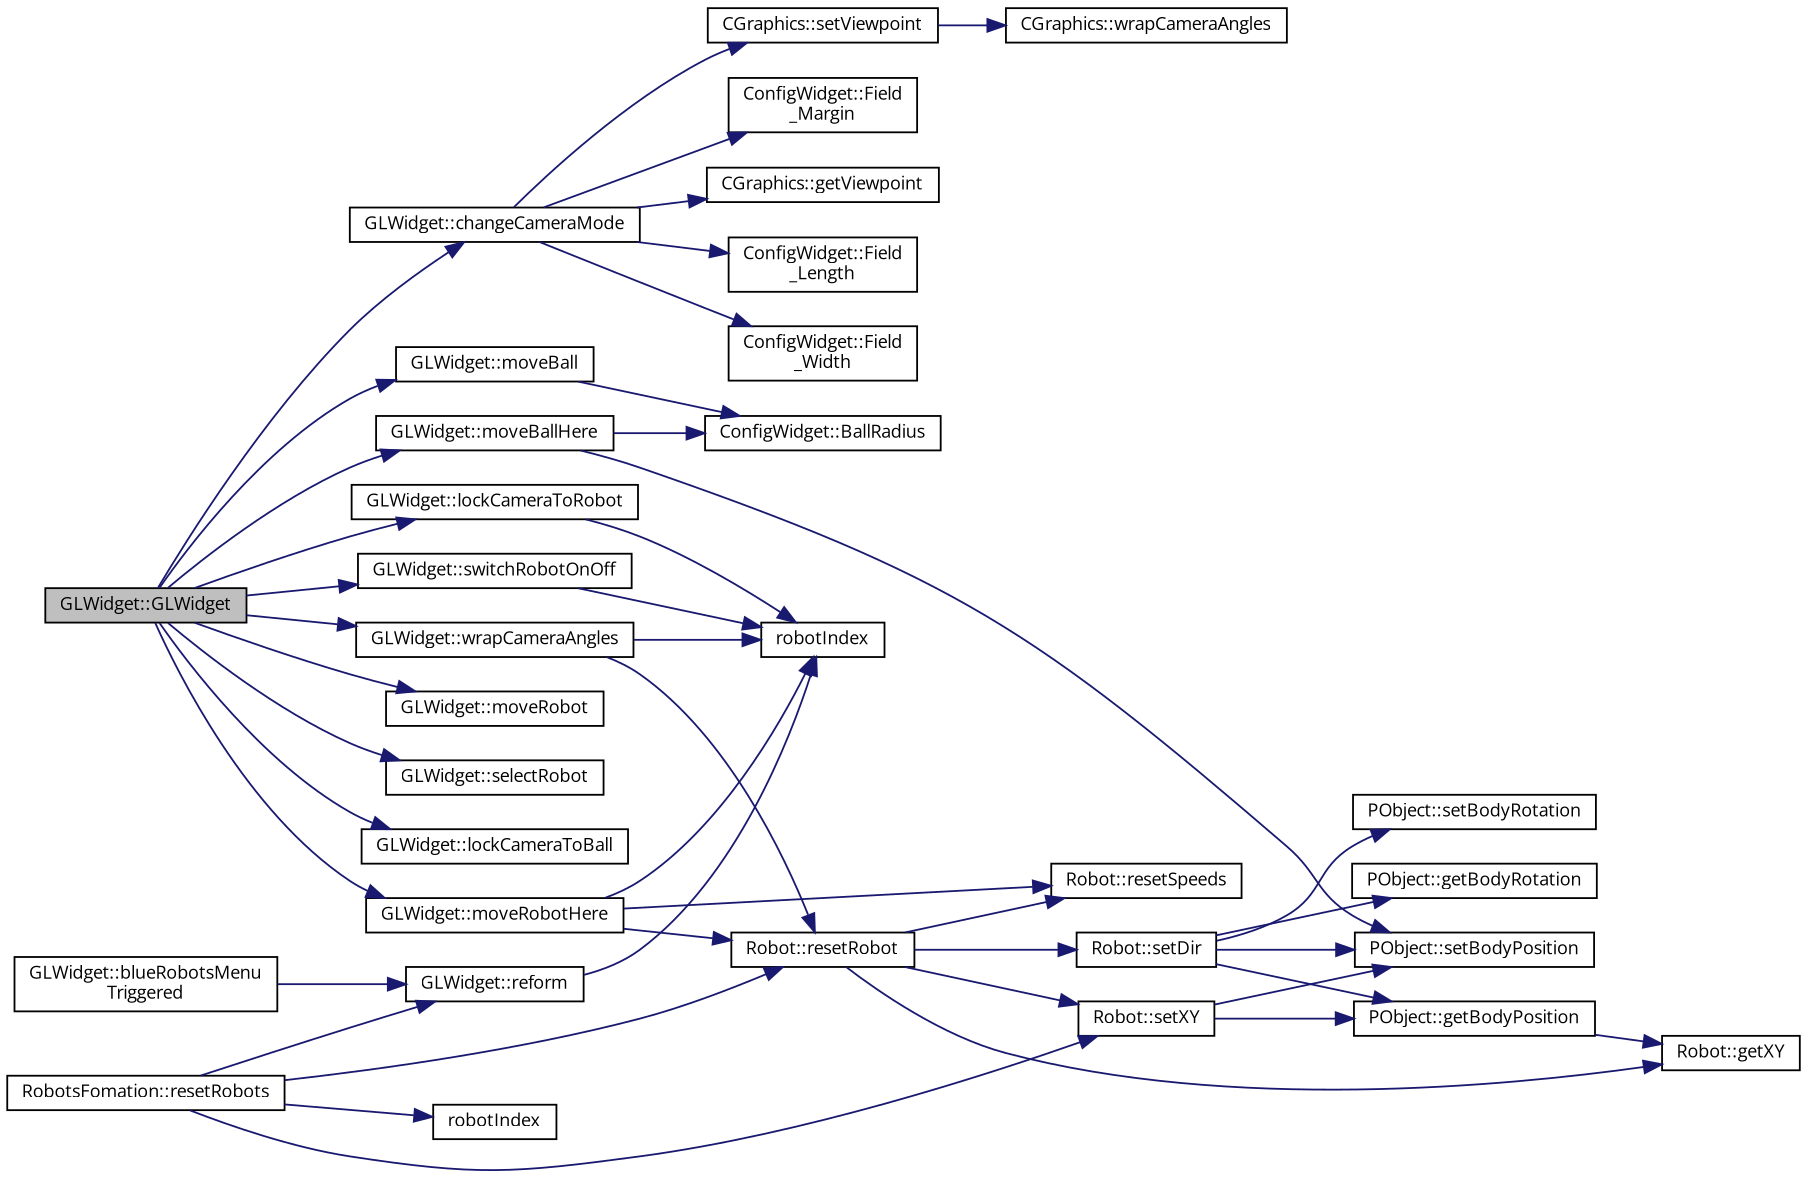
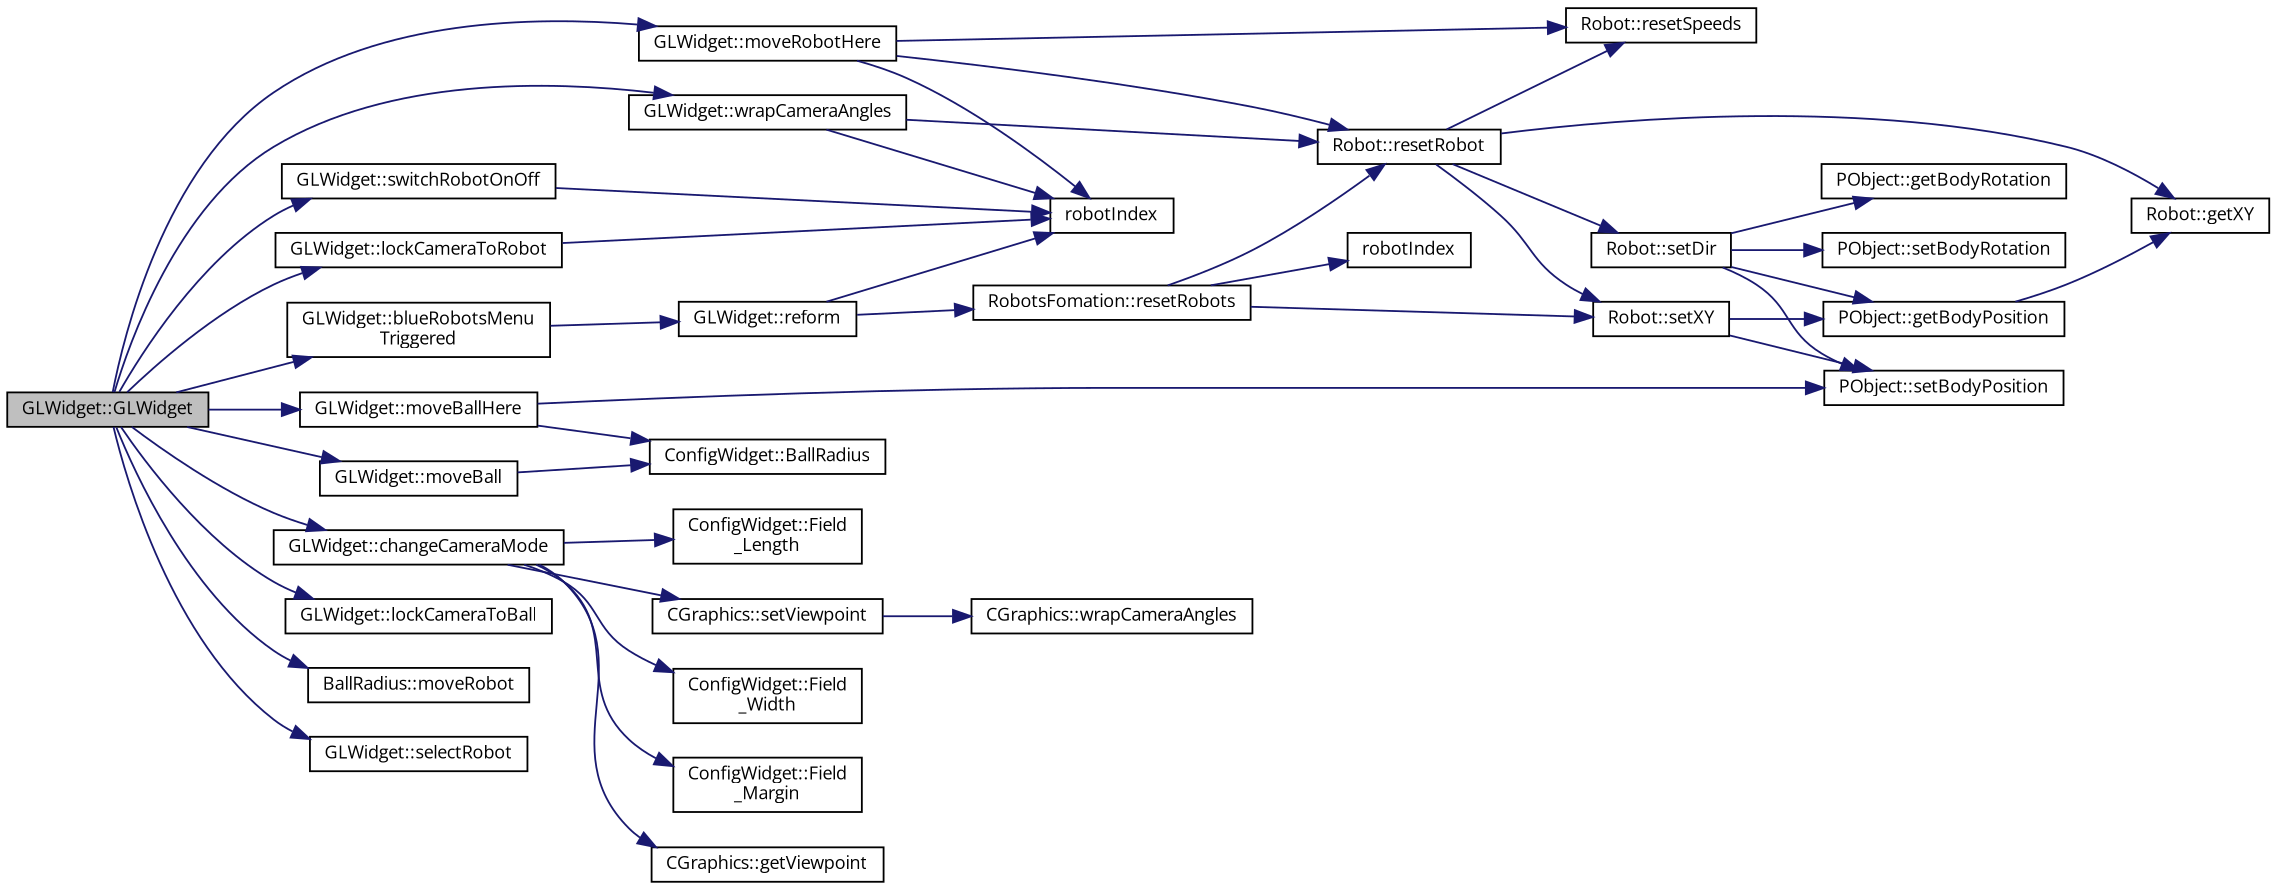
none -> (235, 377)
(495, 709) -> (419, 685)
(309, 1041) -> (906, 312)
